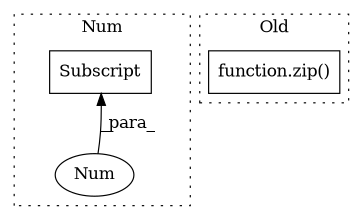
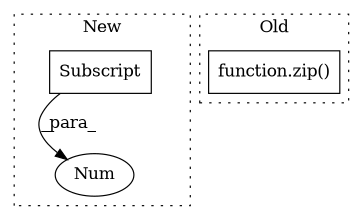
(102, 28) -> (102, 28)
(101, 130) -> (39, 122)
